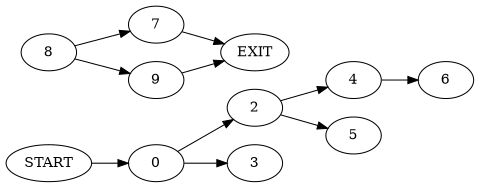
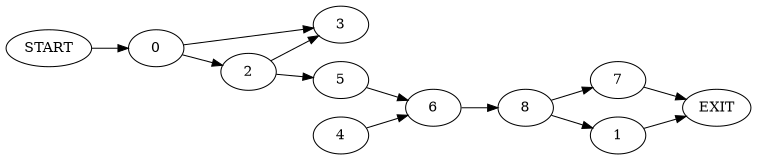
(156, 80) -> (618, 135)
none -> (382, 92)
(299, 95) -> (290, 51)
none -> (475, 108)
